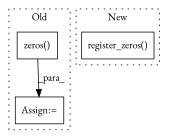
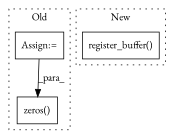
(118, 45) -> (121, 45)
(38, 74) -> (39, 74)
